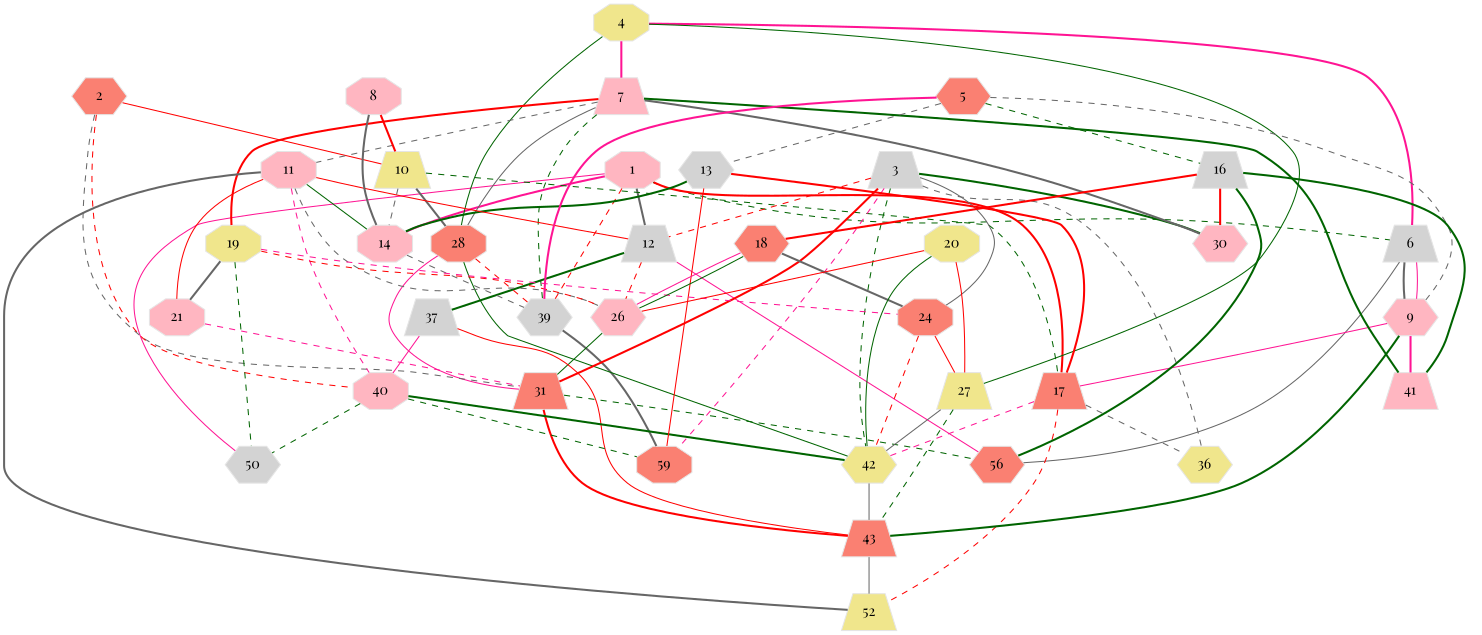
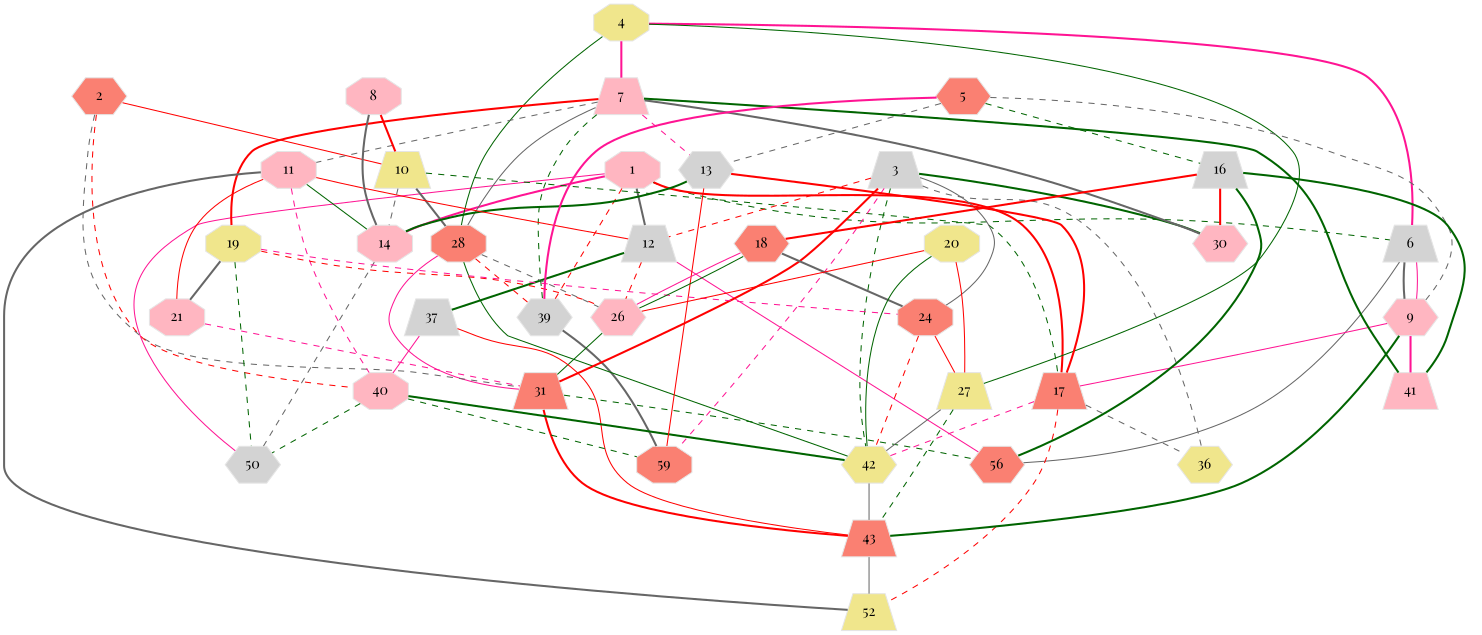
none -> (666, 135)
(465, 282) -> (319, 354)
(426, 290) -> (529, 275)
